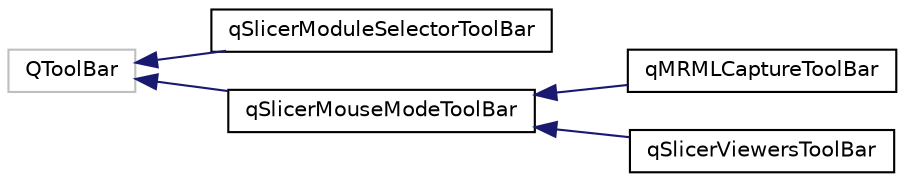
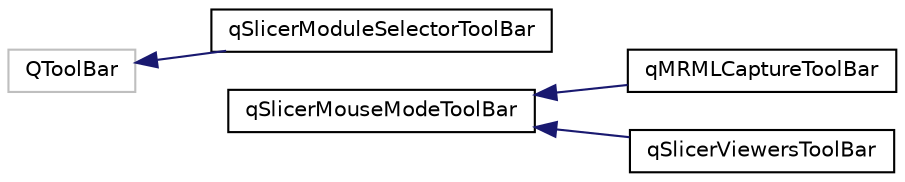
(192, 86) -> none
